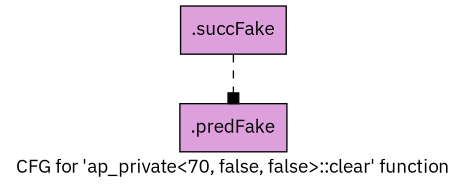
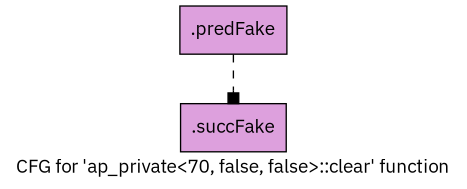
(233, 72) -> (233, 72)
